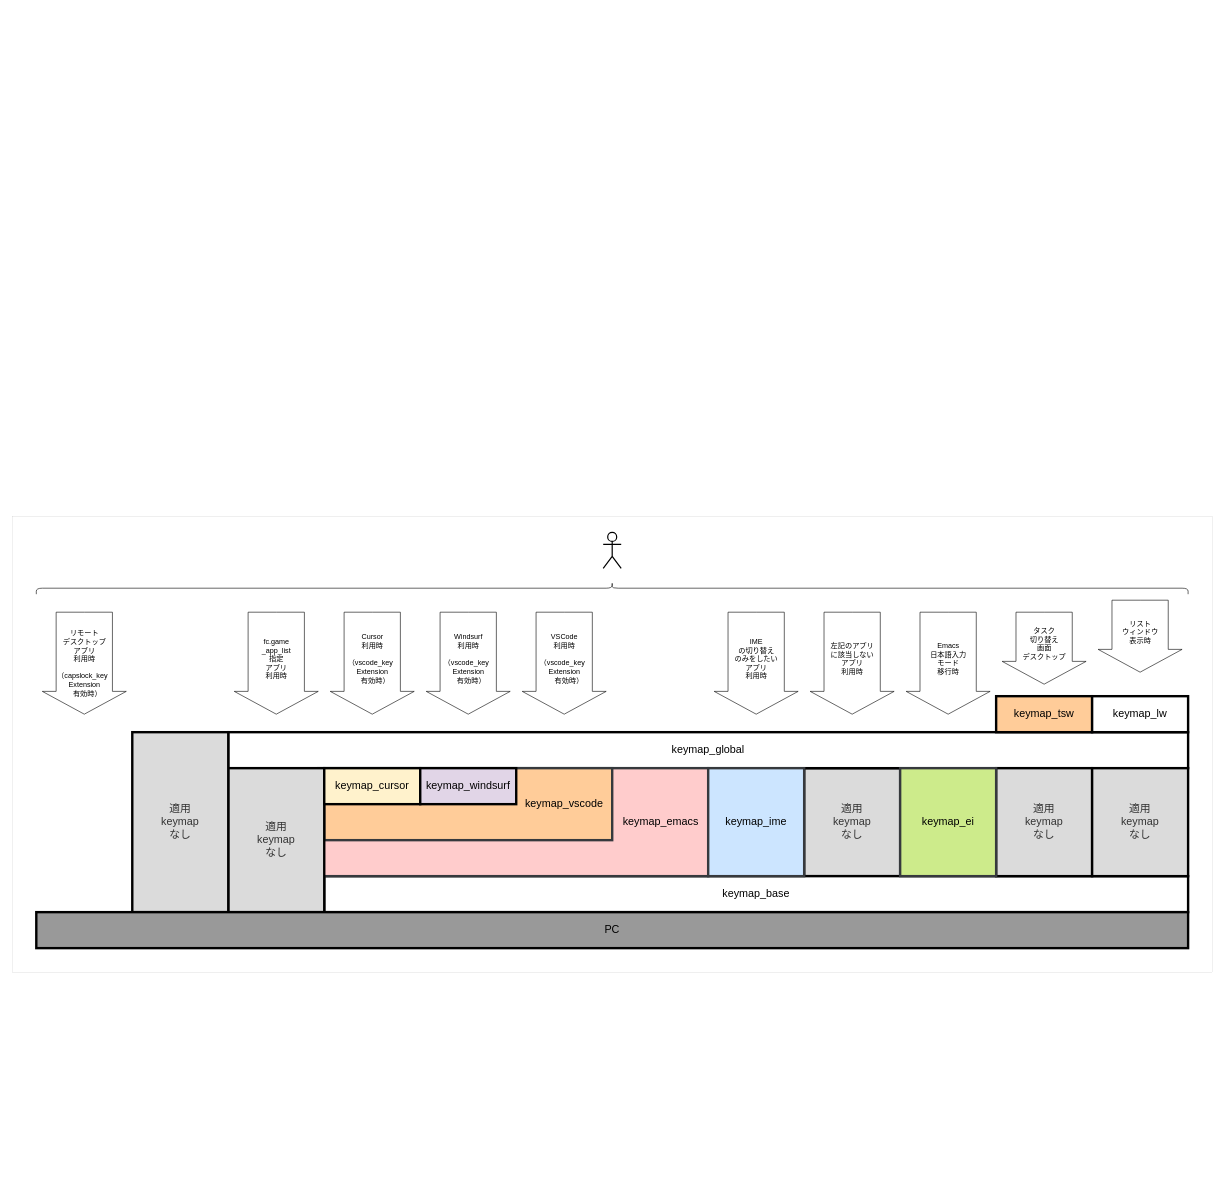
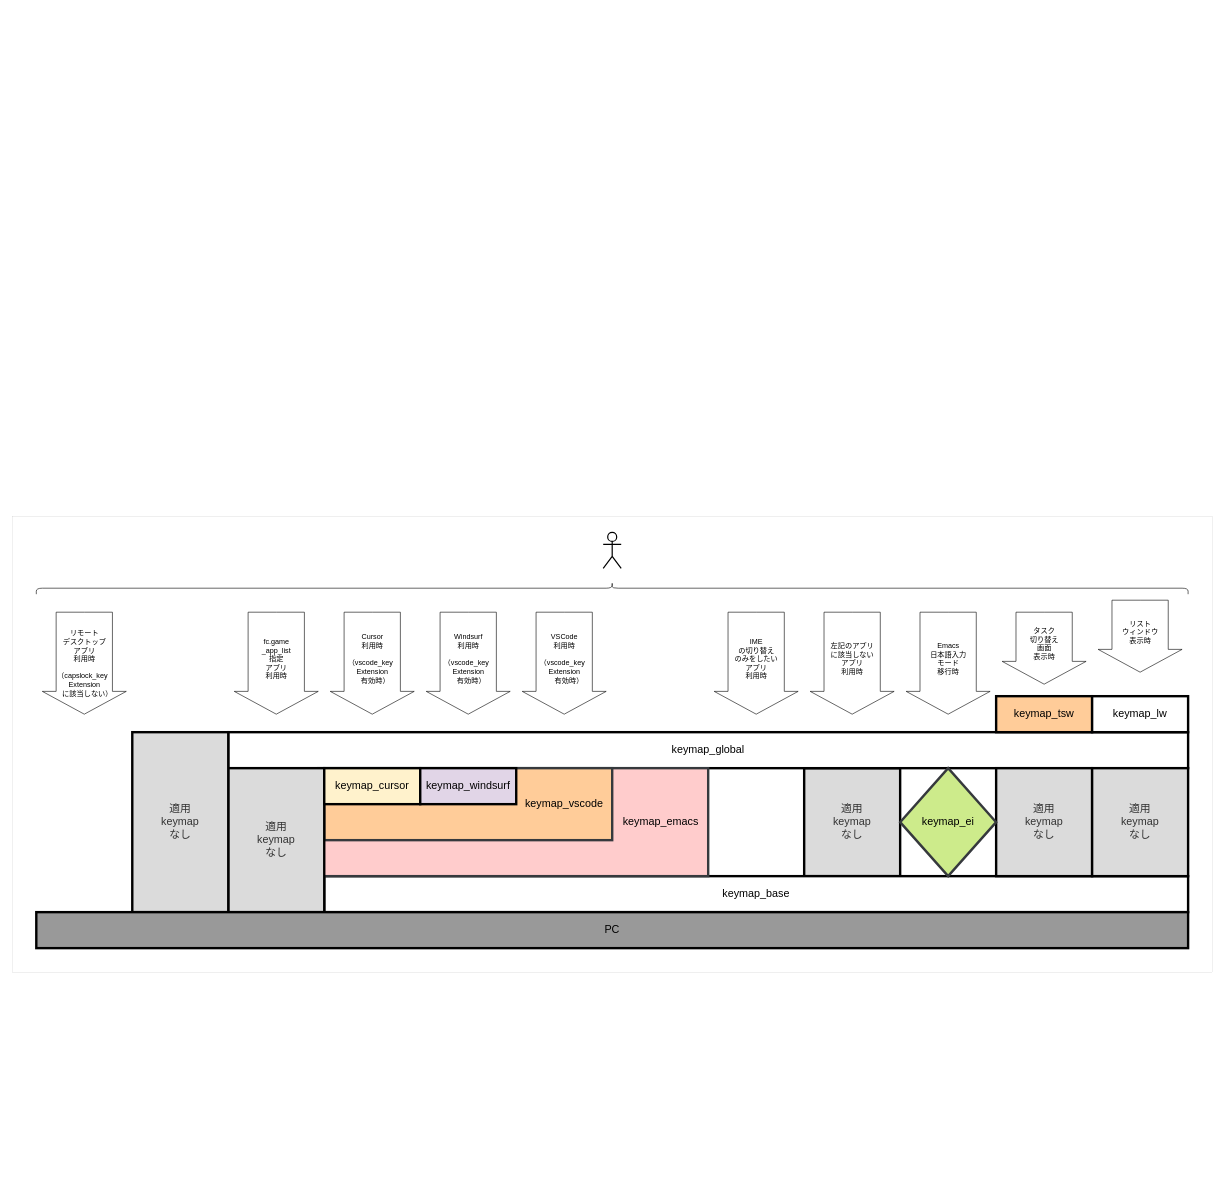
(1045, 648) -> (1045, 648)
(85, 663) -> (85, 663)
(756, 822) -> none
(948, 822) -> (948, 822)
